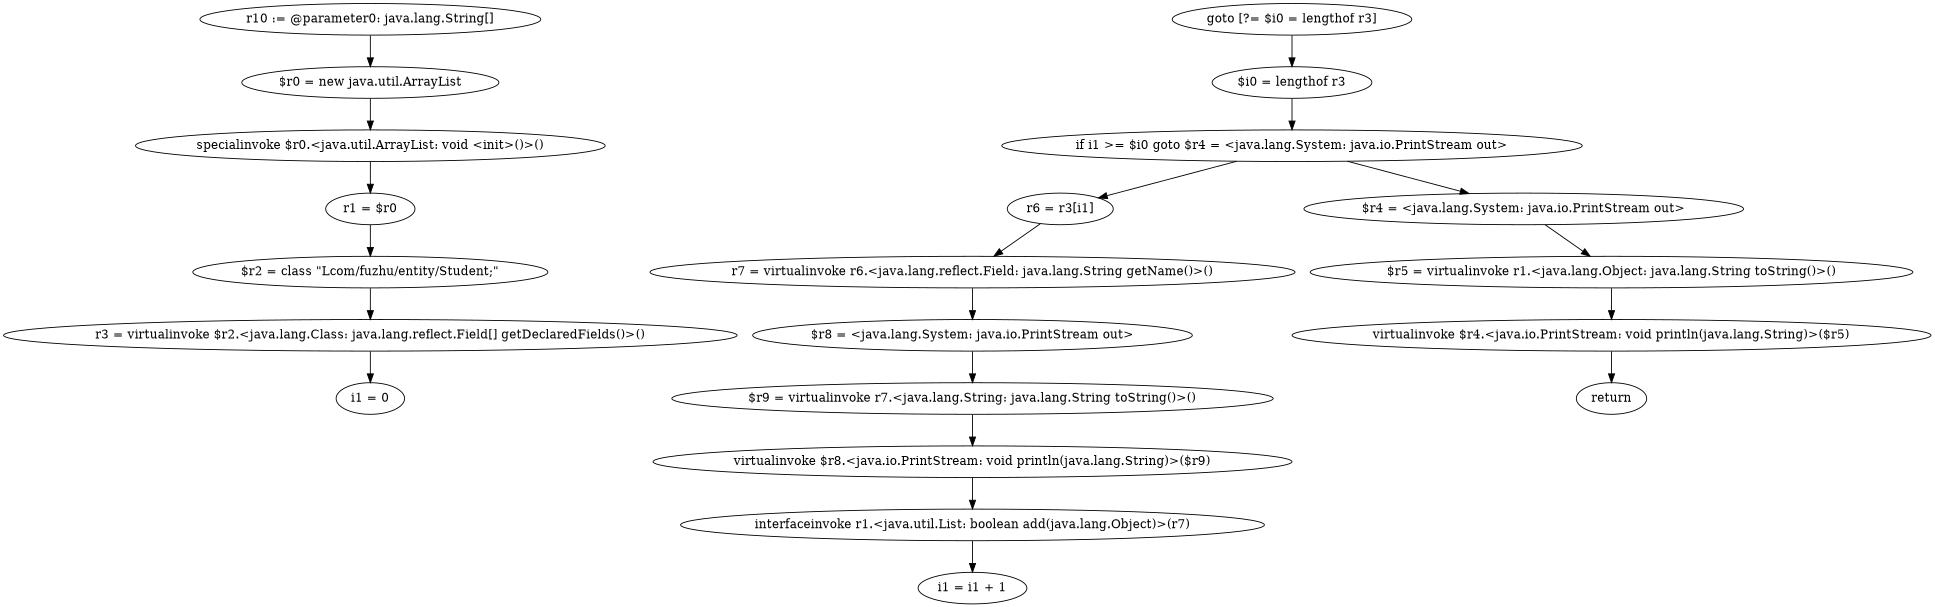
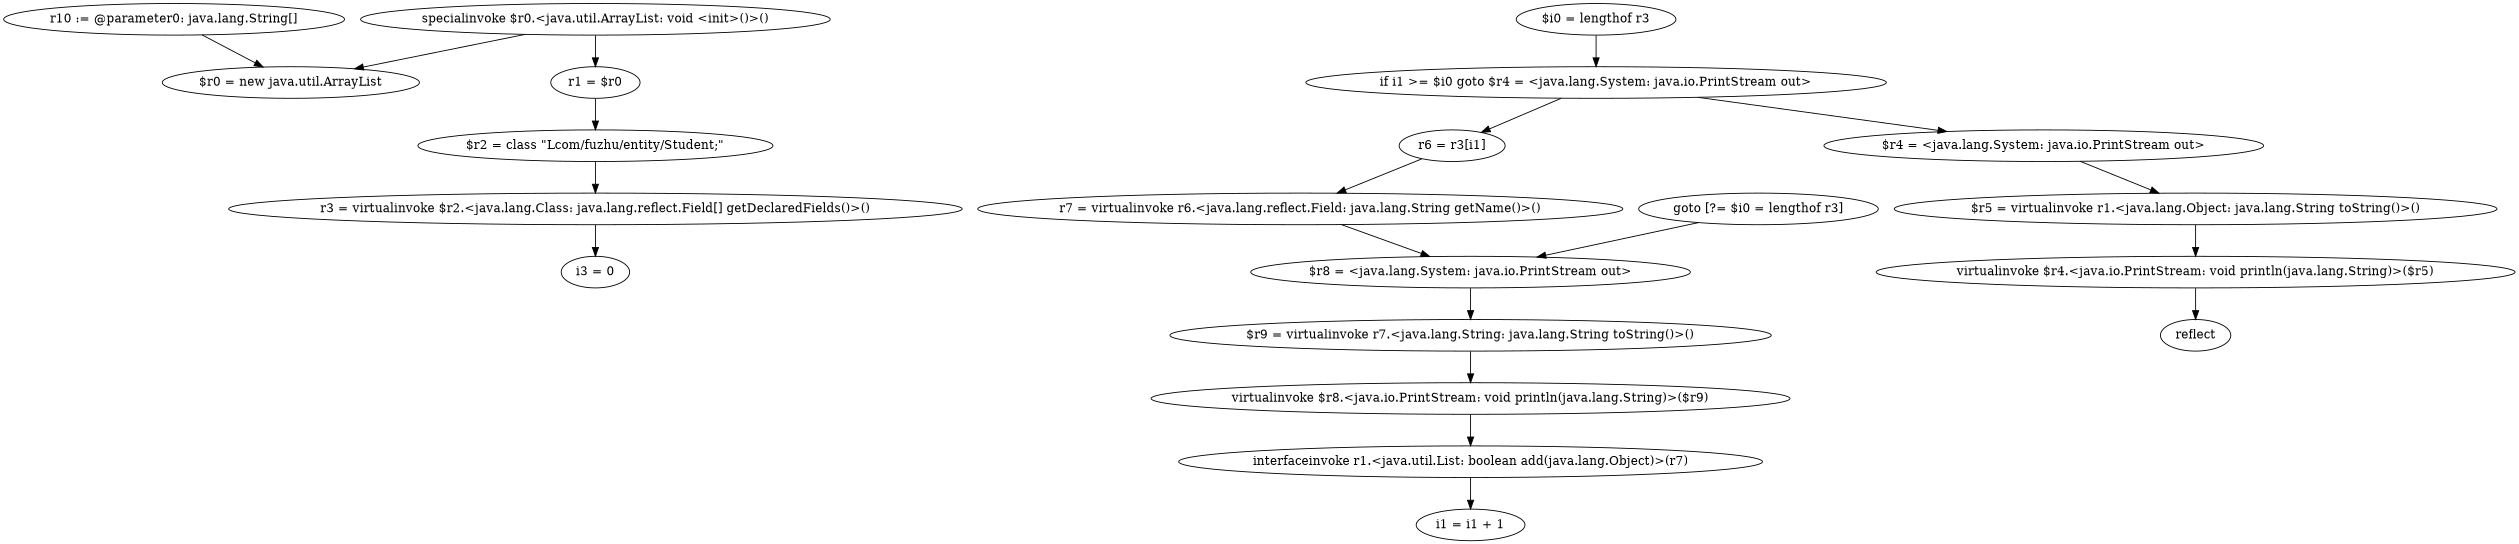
(1292, 47) -> (1622, 239)
(370, 110) -> (444, 51)
(370, 399) -> (595, 272)
(1612, 399) -> (2196, 335)
